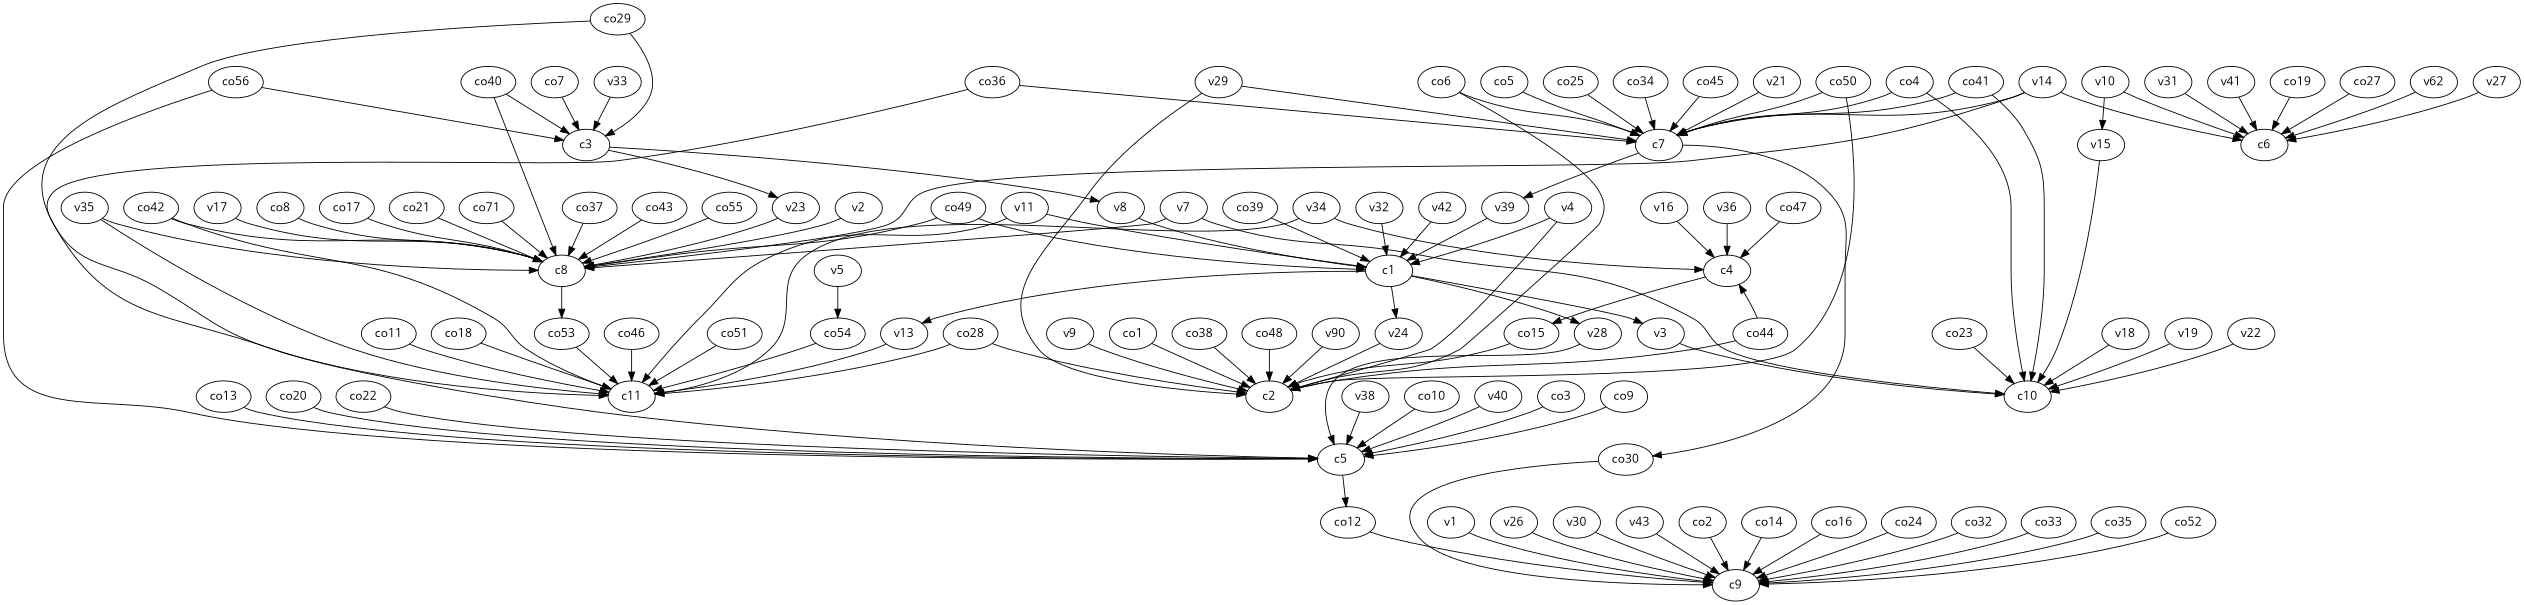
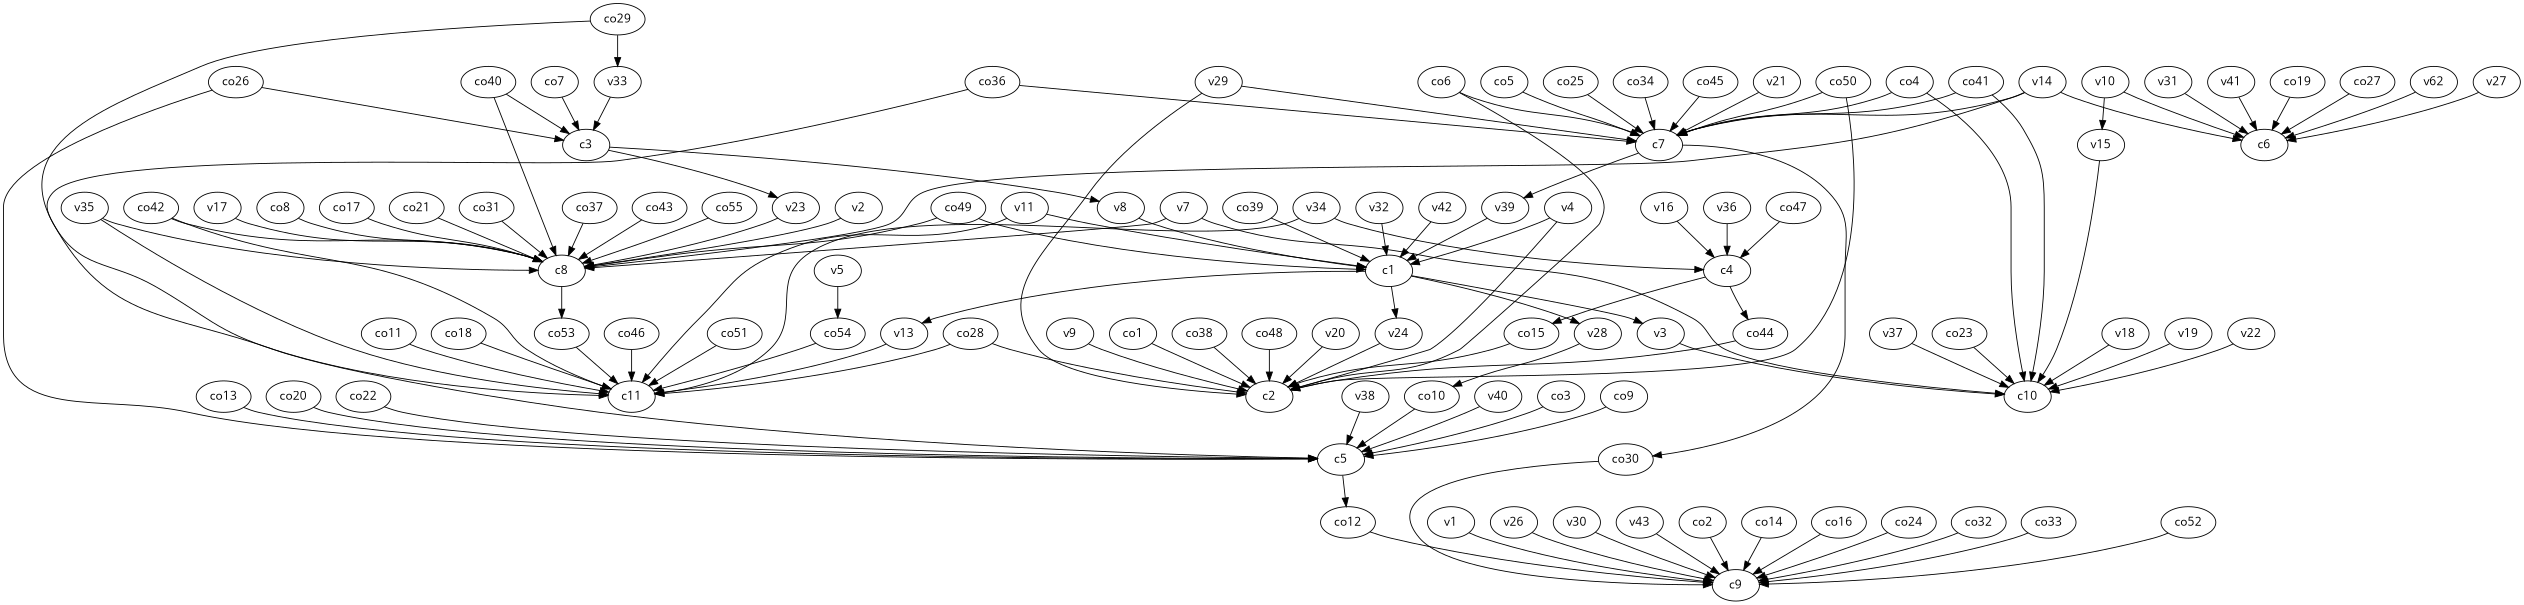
(236, 82) -> (236, 82)
(652, 88) -> (618, 46)
(487, 208) -> (487, 208)
(1751, 305) -> (1736, 299)
(1336, 334) -> (1336, 334)
none -> (1893, 334)
(1496, 355) -> (1541, 358)
(2119, 522) -> none
